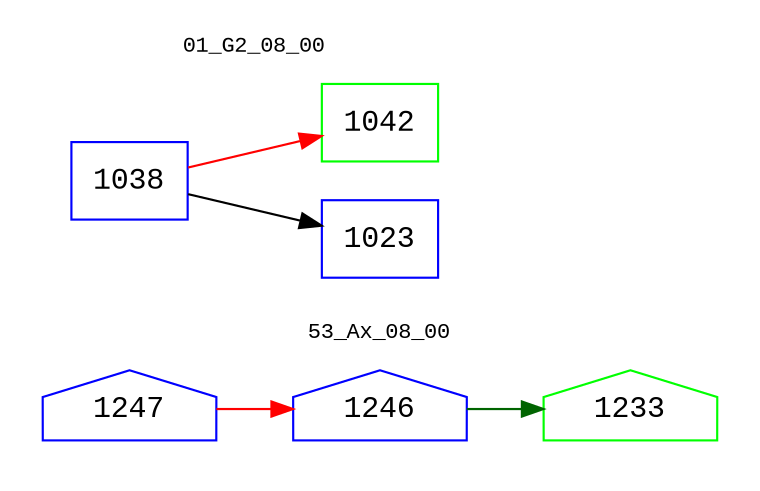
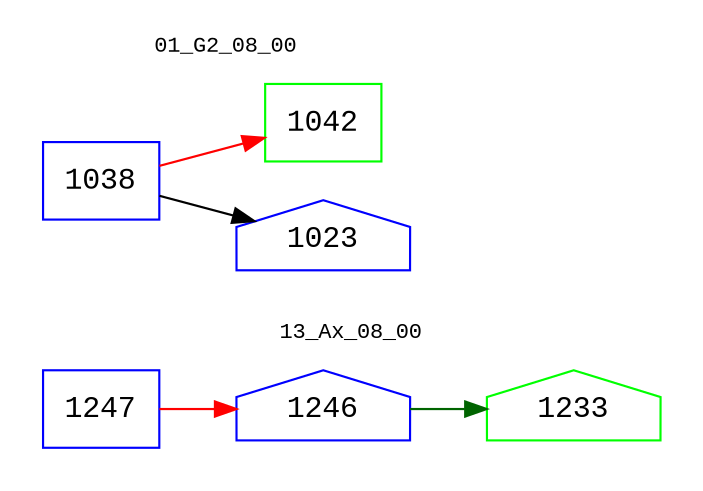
(380, 239) -> (323, 239)
(380, 333) -> (352, 333)
(130, 409) -> (101, 409)
